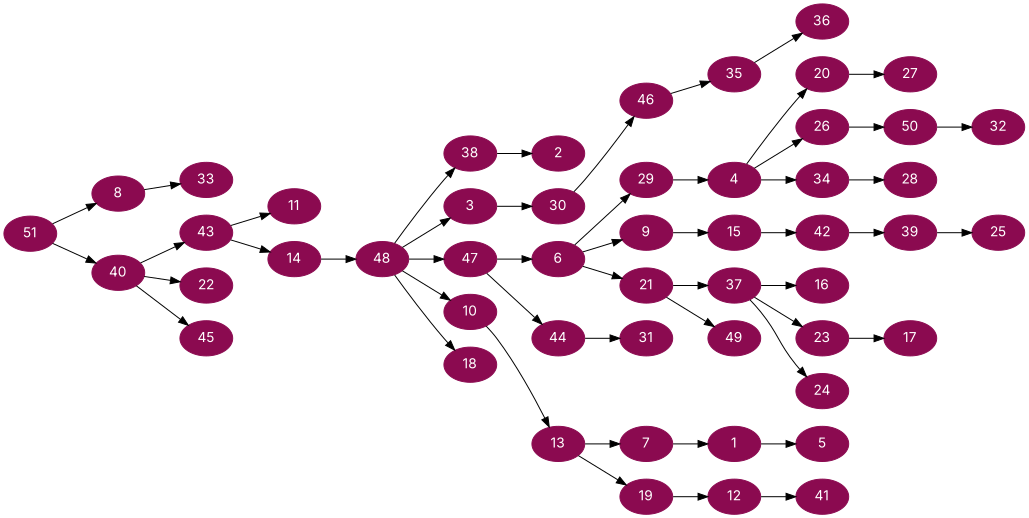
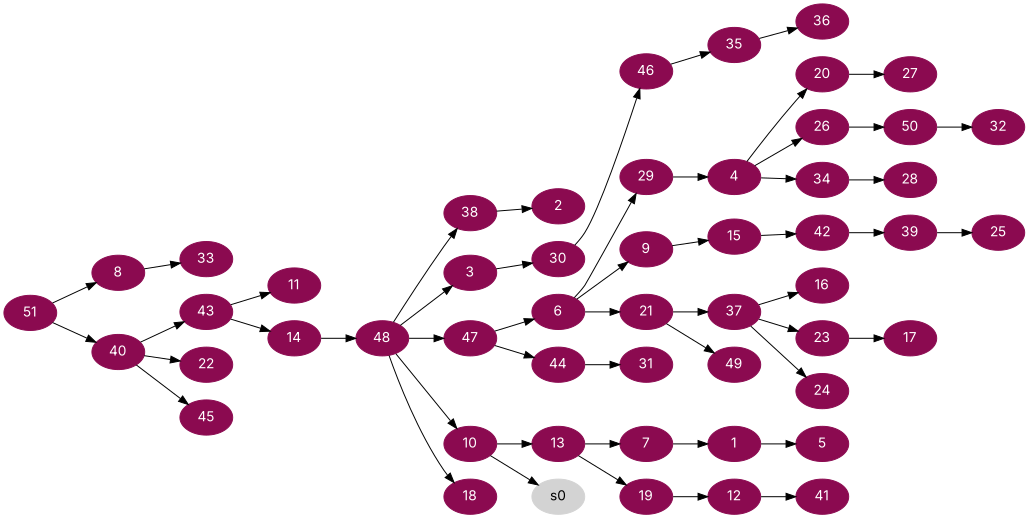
none -> (558, 497)
